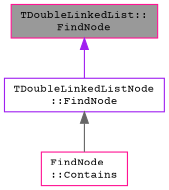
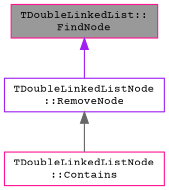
(84, 95) -> (84, 95)
(84, 169) -> (84, 169)
